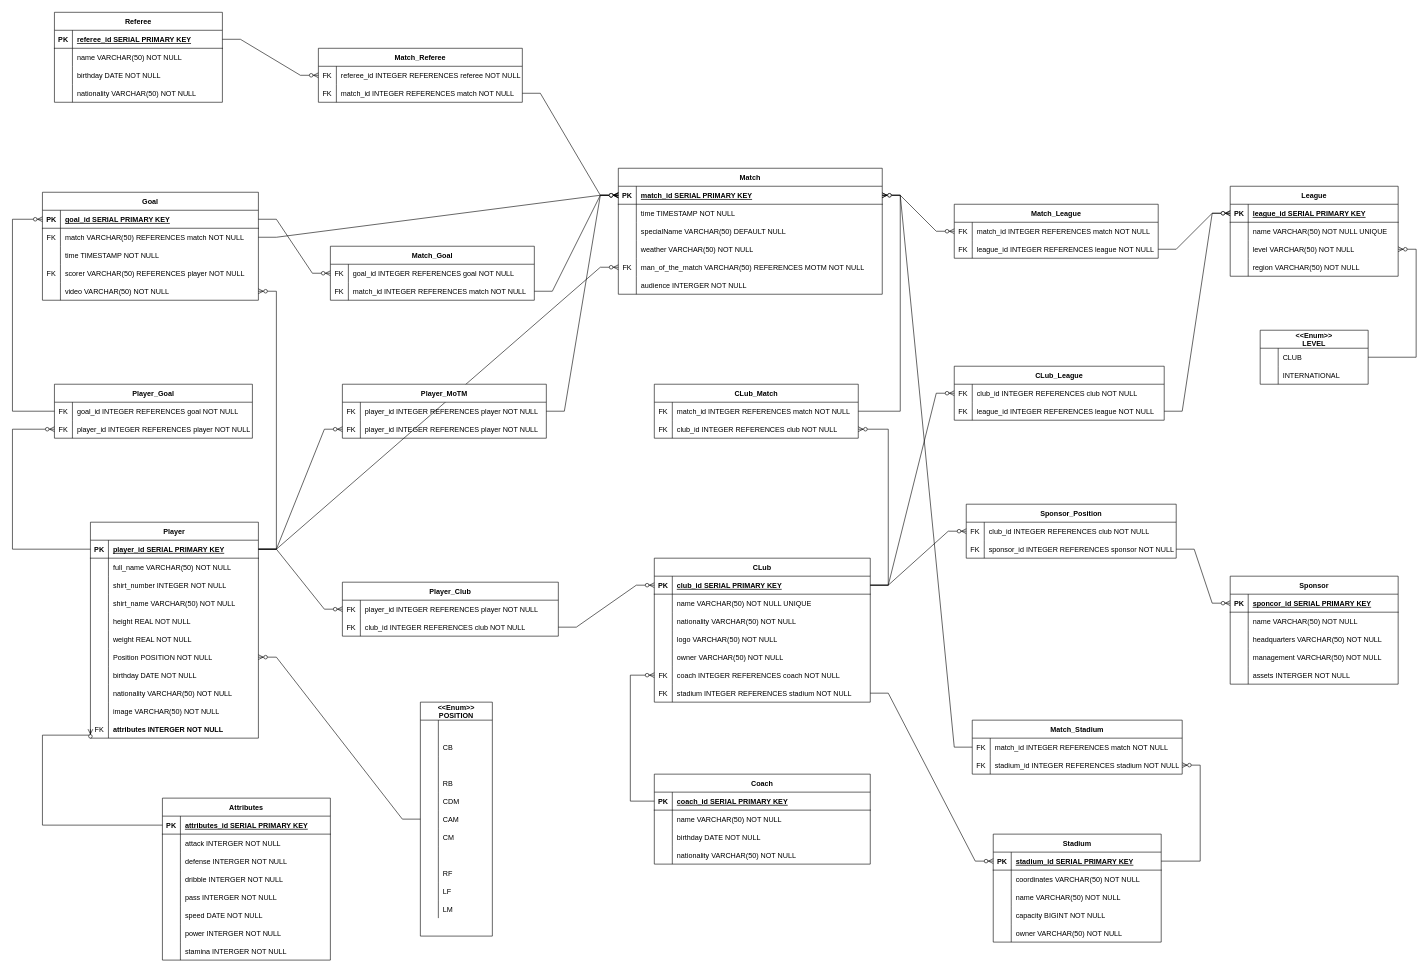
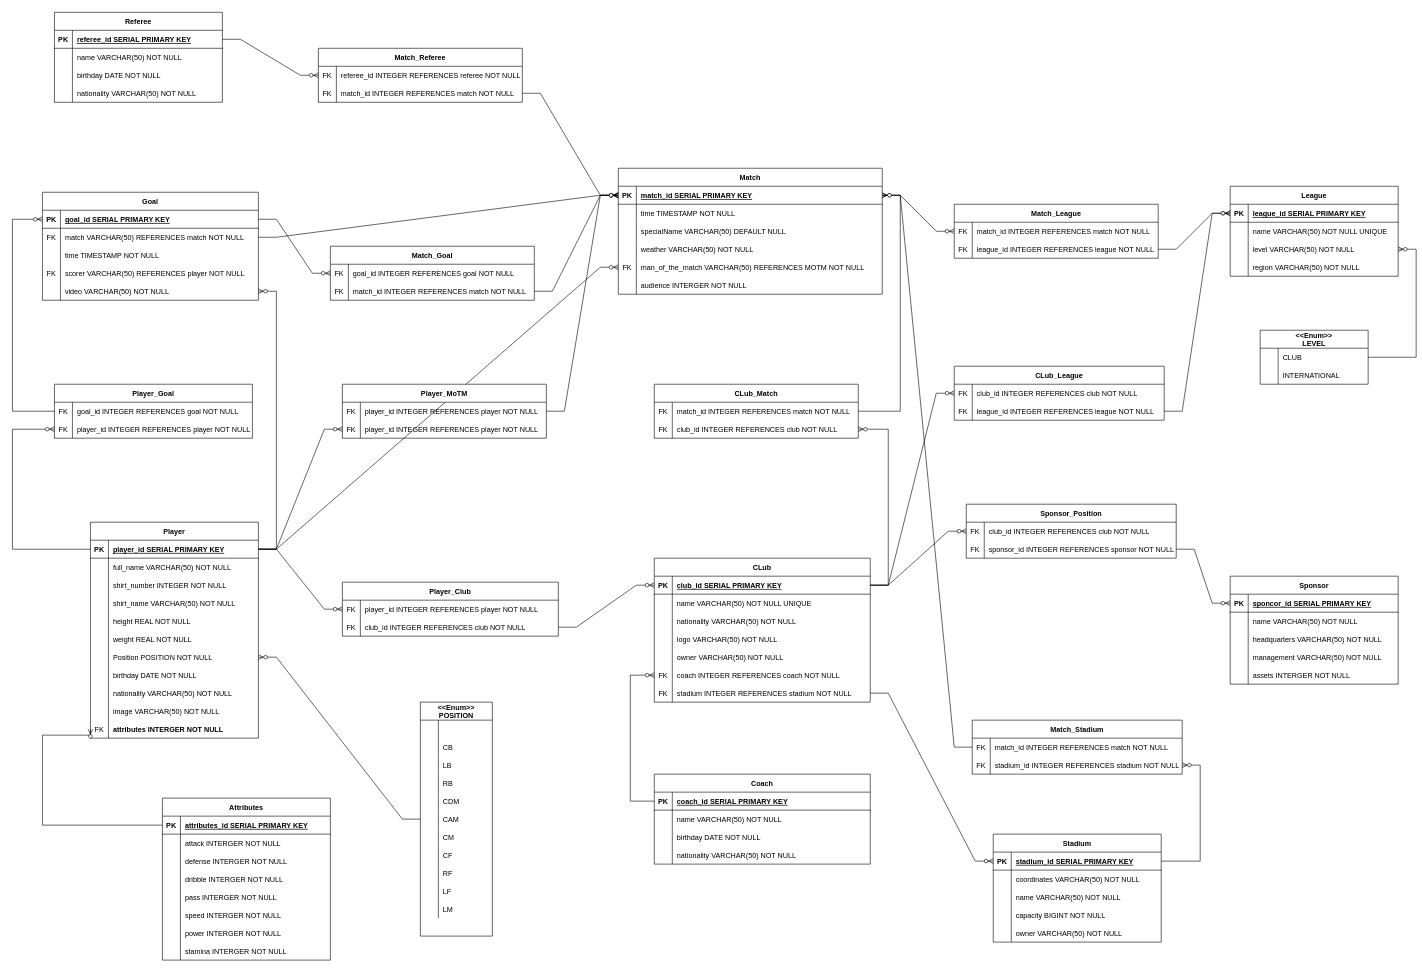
none -> (465, 765)
none -> (465, 855)
(220, 916) -> (228, 916)
